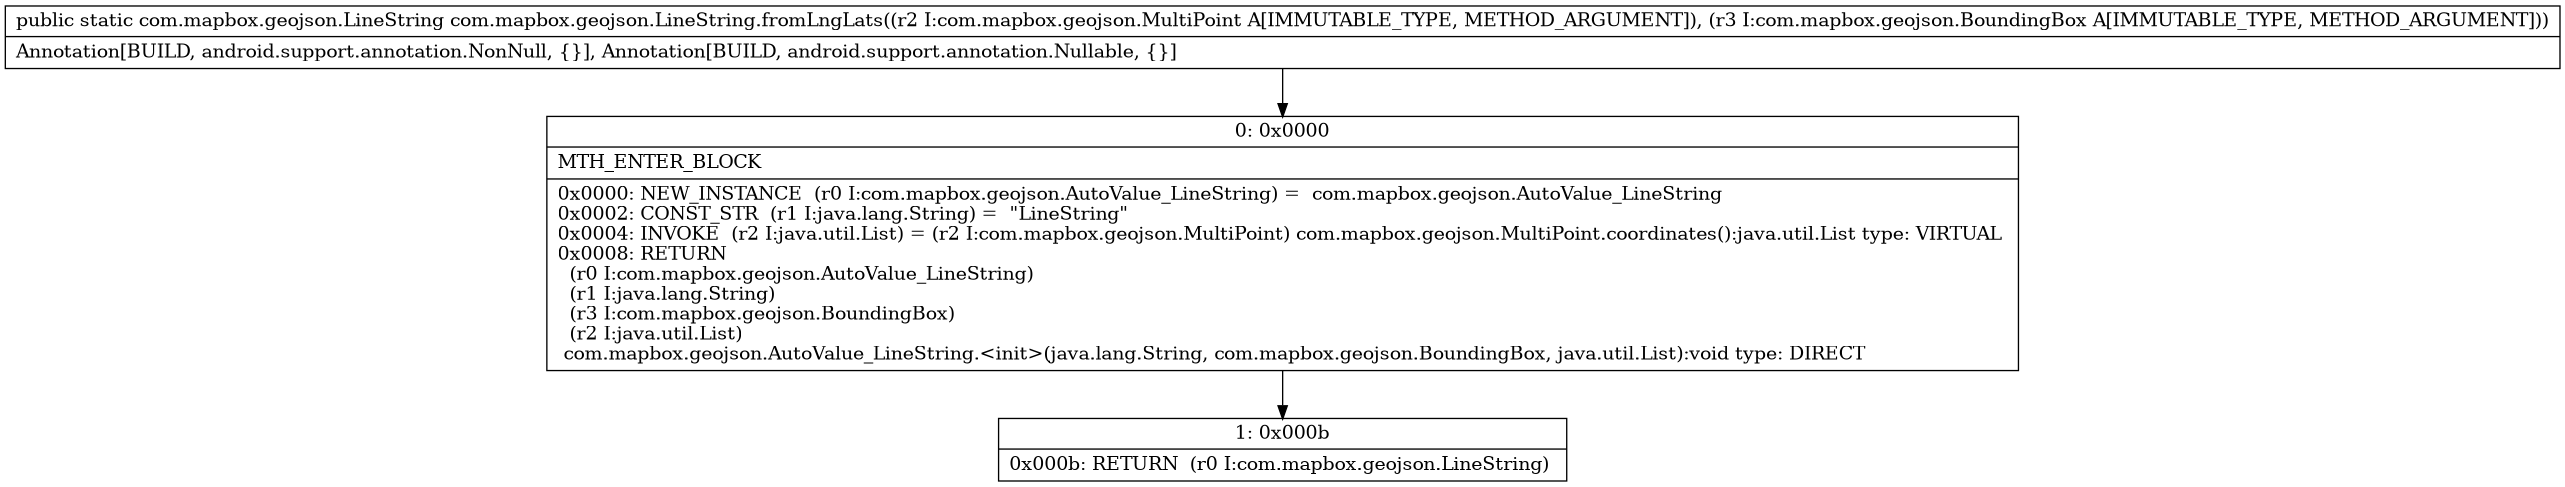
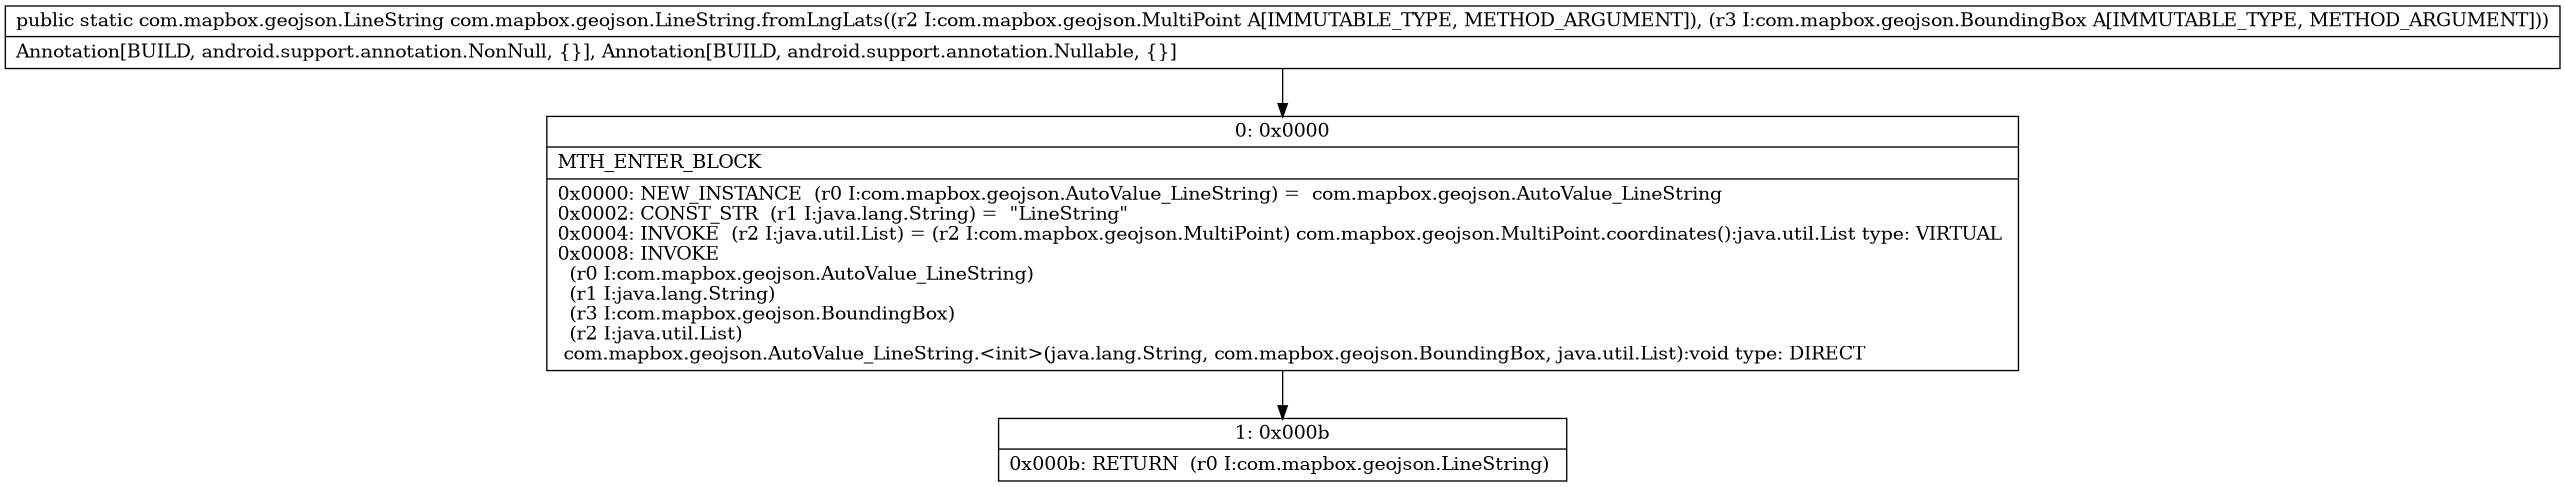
(648, 254) -> (645, 254)
